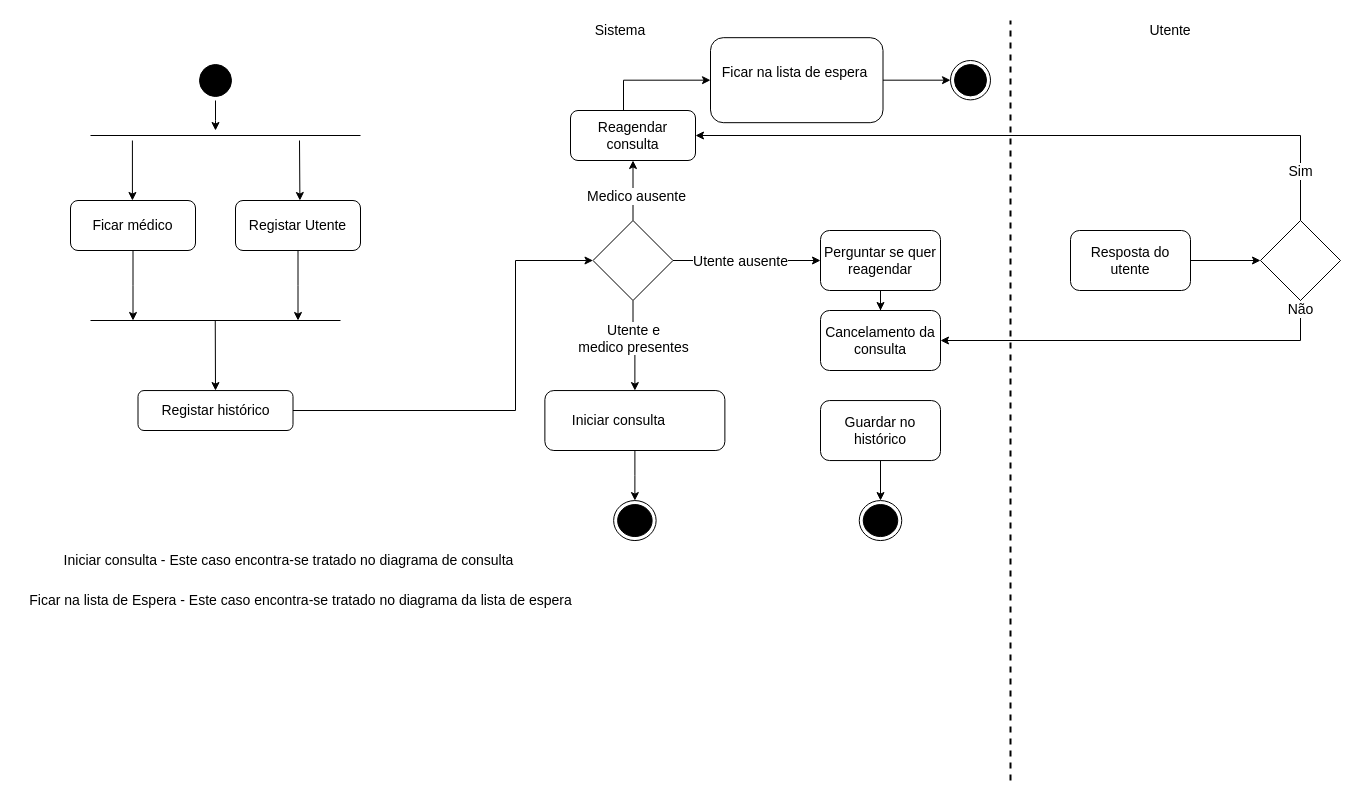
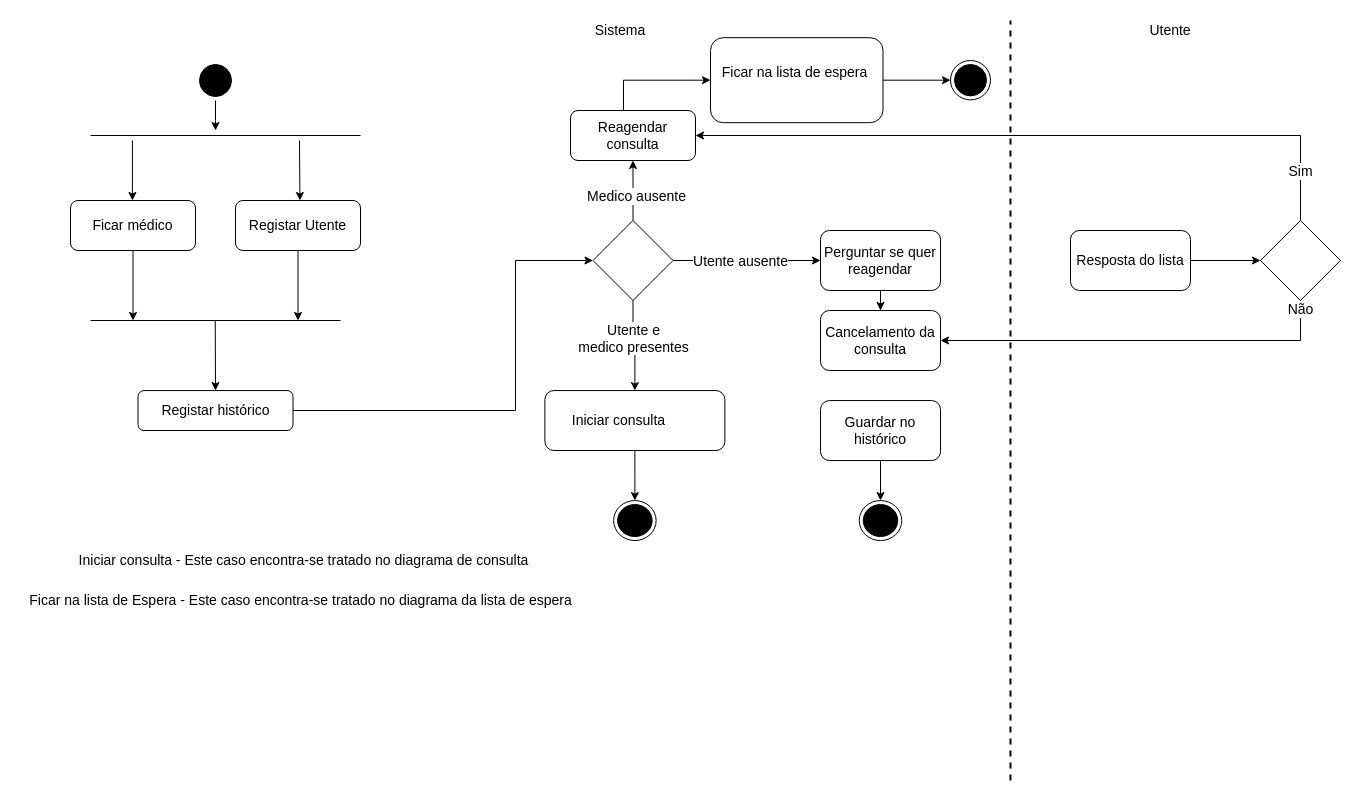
(1131, 261) -> (1131, 261)
(289, 561) -> (304, 561)
